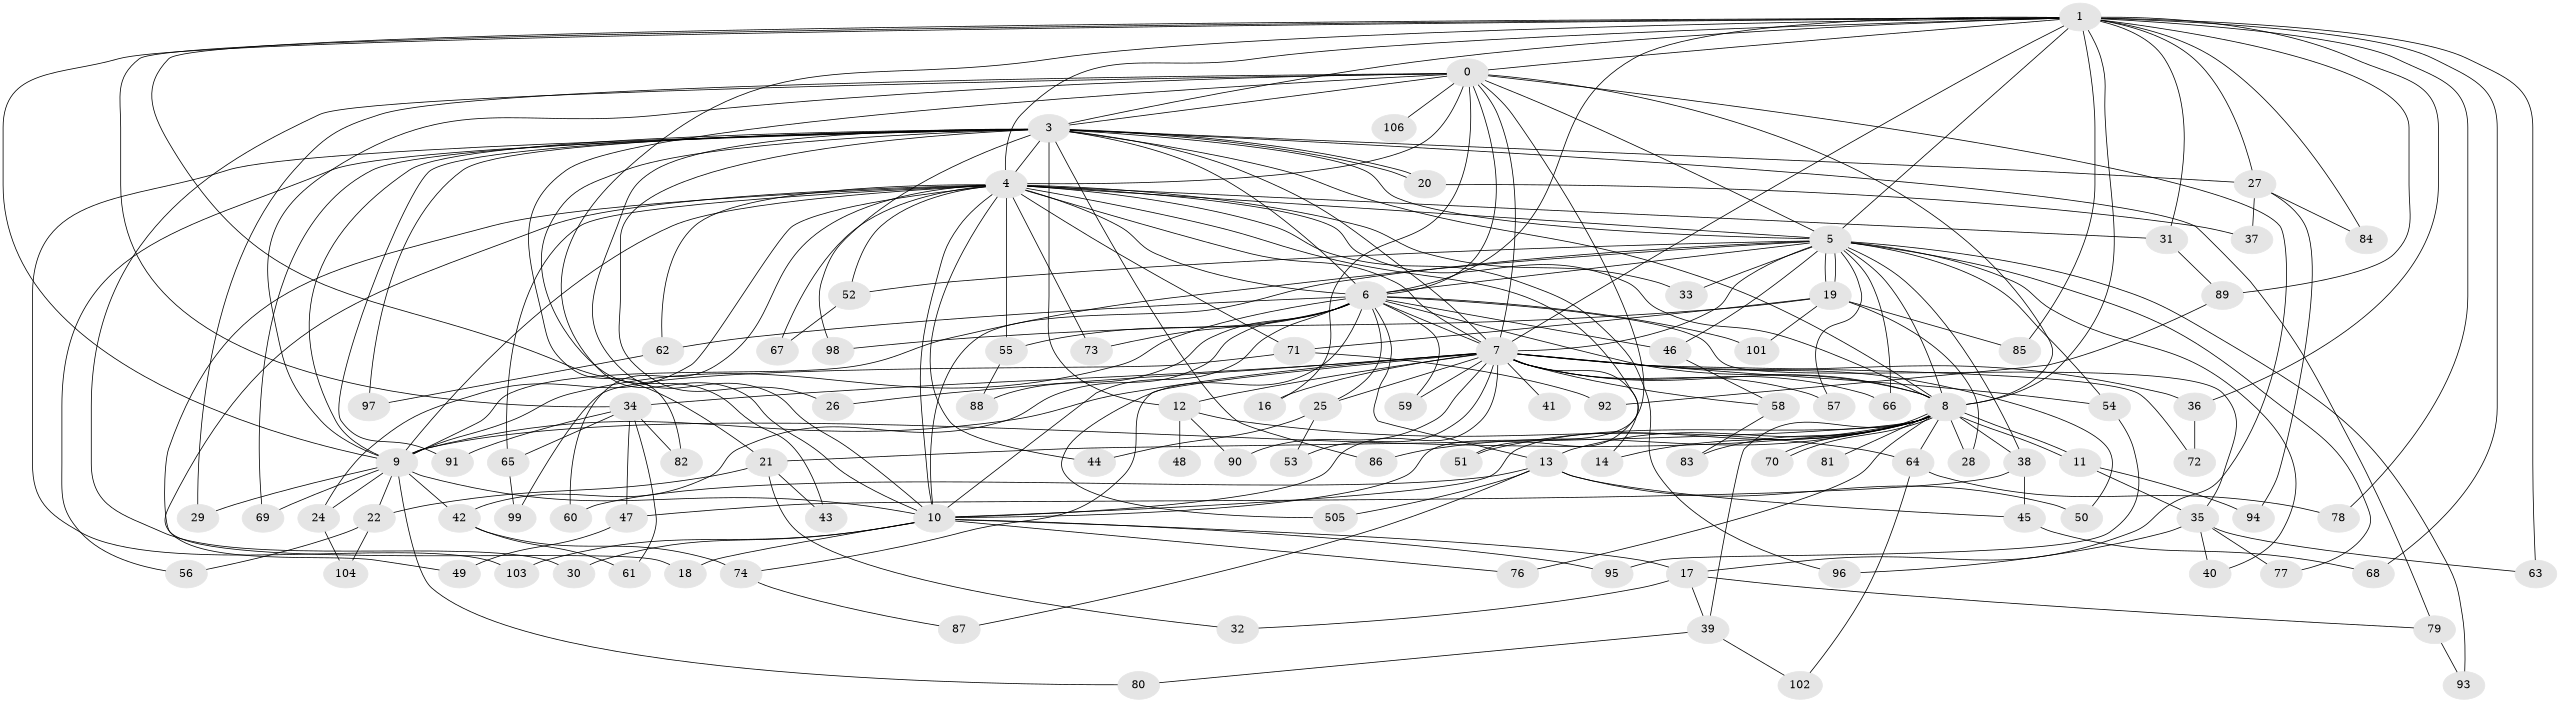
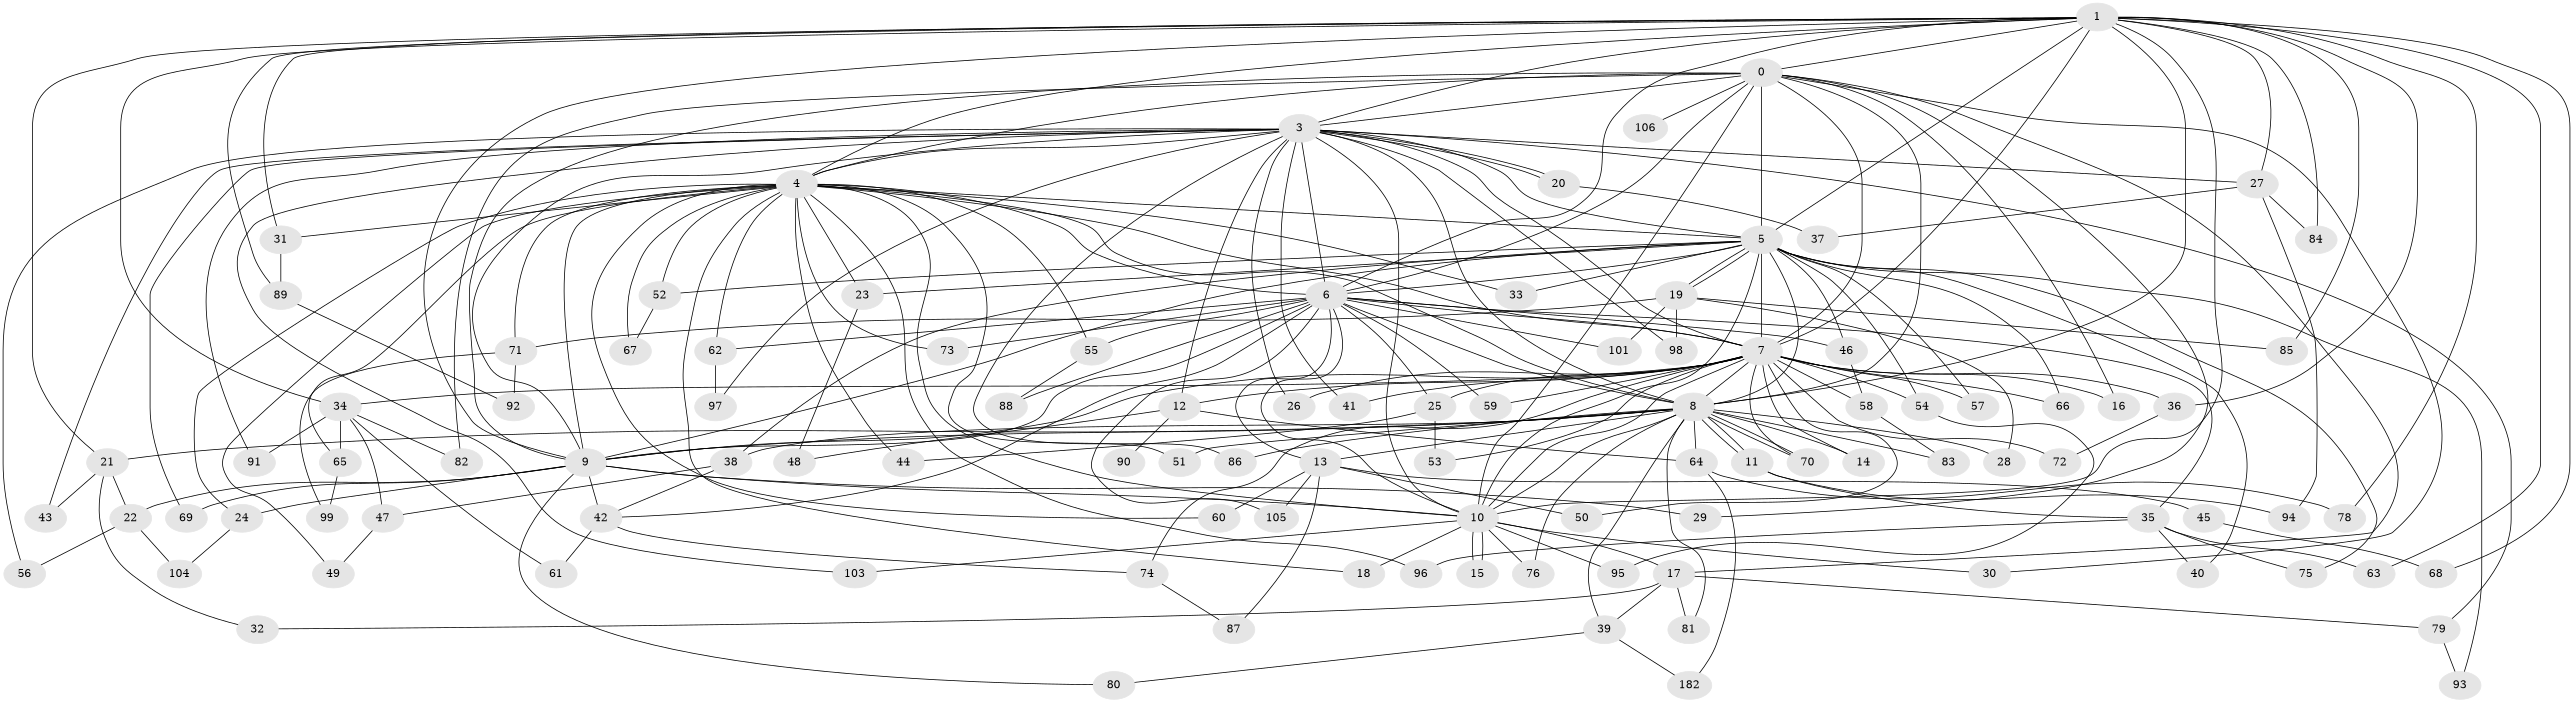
none -> (1281, 250)
none -> (863, 296)
(1420, 427) -> (1751, 407)
(2025, 488) -> (666, 490)
(1335, 518) -> (1276, 518)
none -> (1478, 574)
(2281, 574) -> (2306, 574)
none -> (1681, 602)
(1800, 685) -> (1690, 685)
